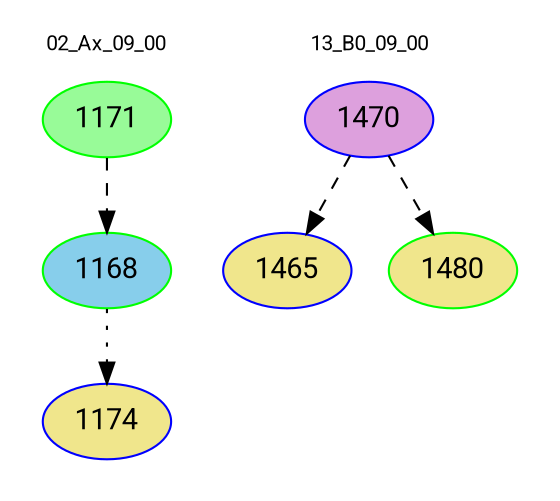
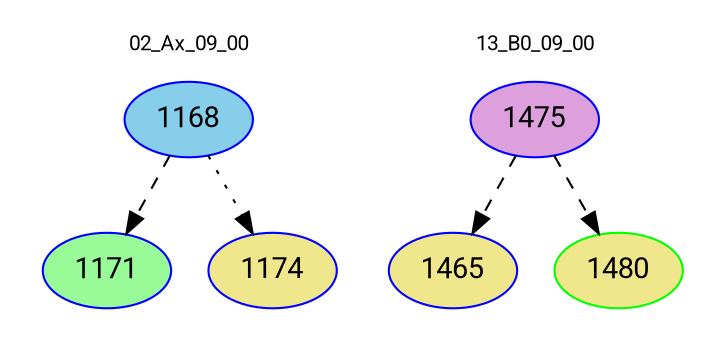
(107, 120) -> (107, 271)
(369, 120) -> (535, 120)
(107, 185) -> (153, 185)
(107, 271) -> (189, 120)
